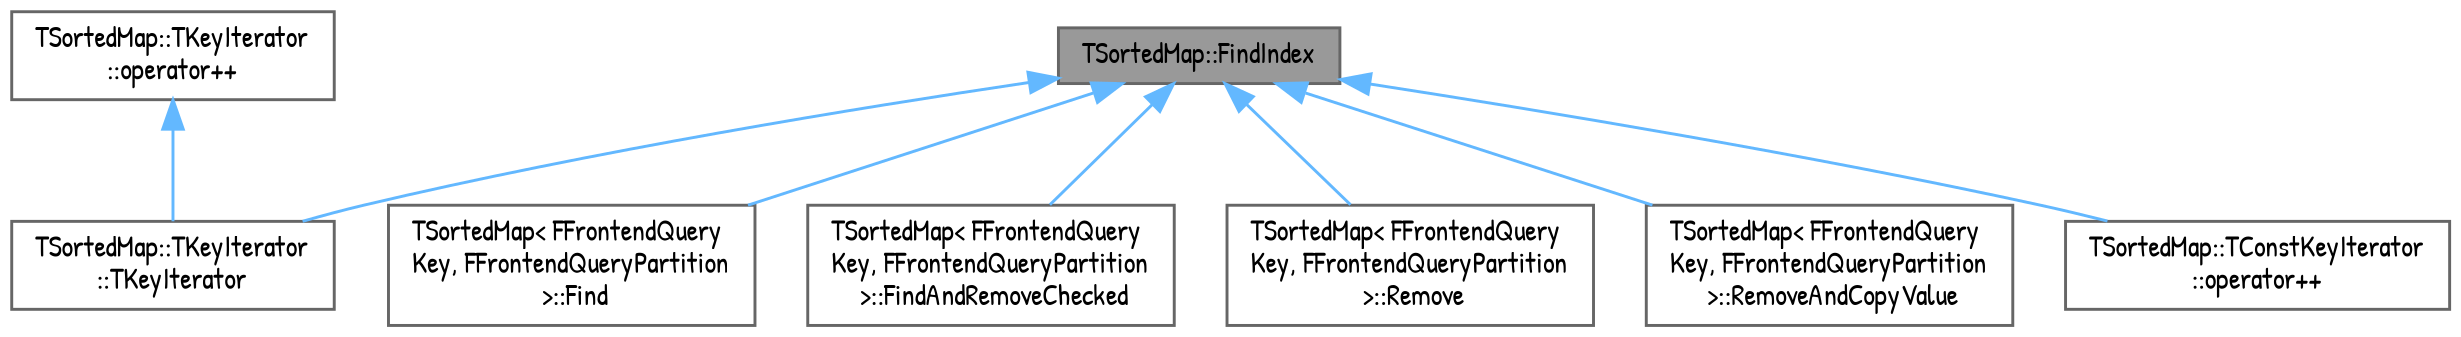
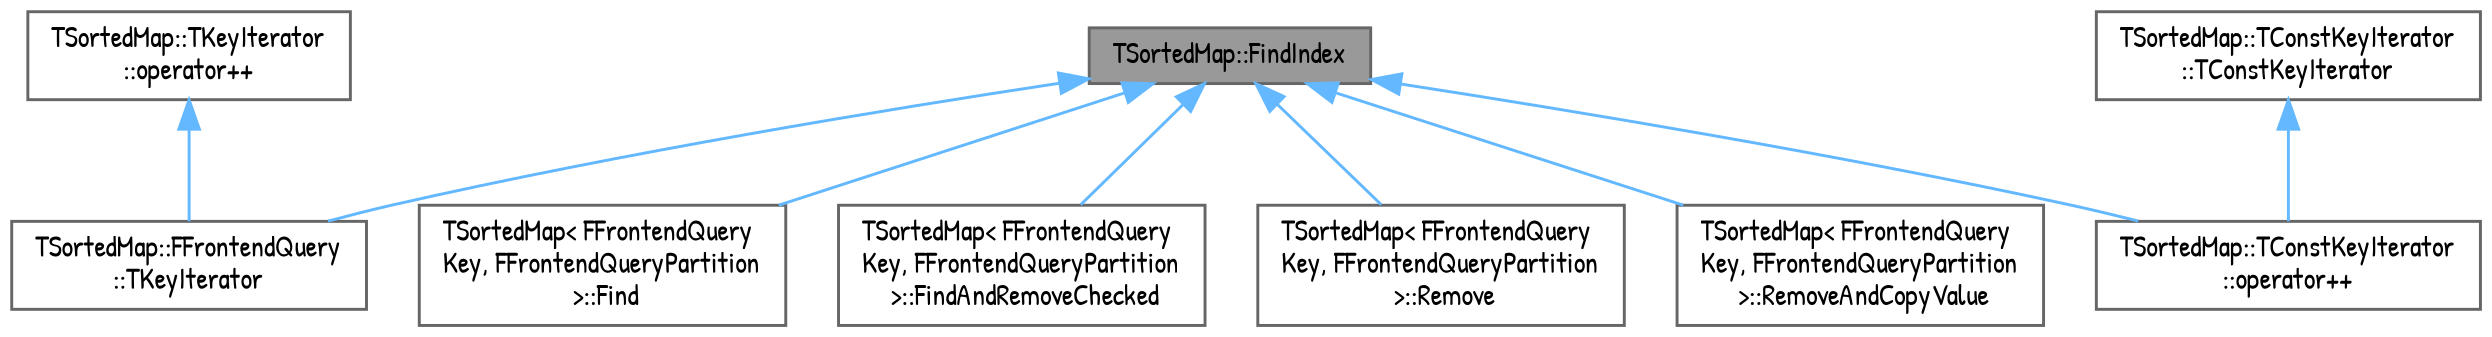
none -> (2288, 56)
(173, 265) -> (189, 265)
